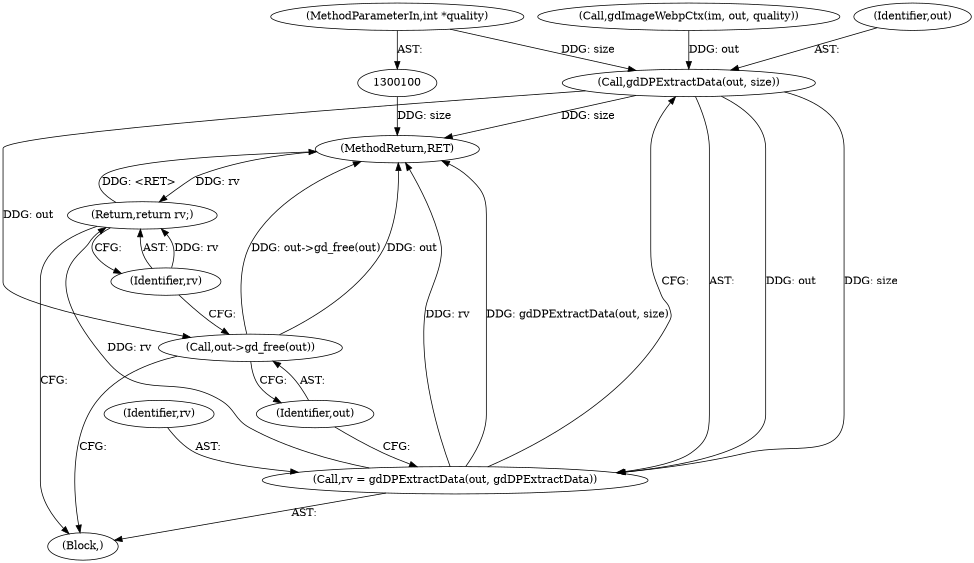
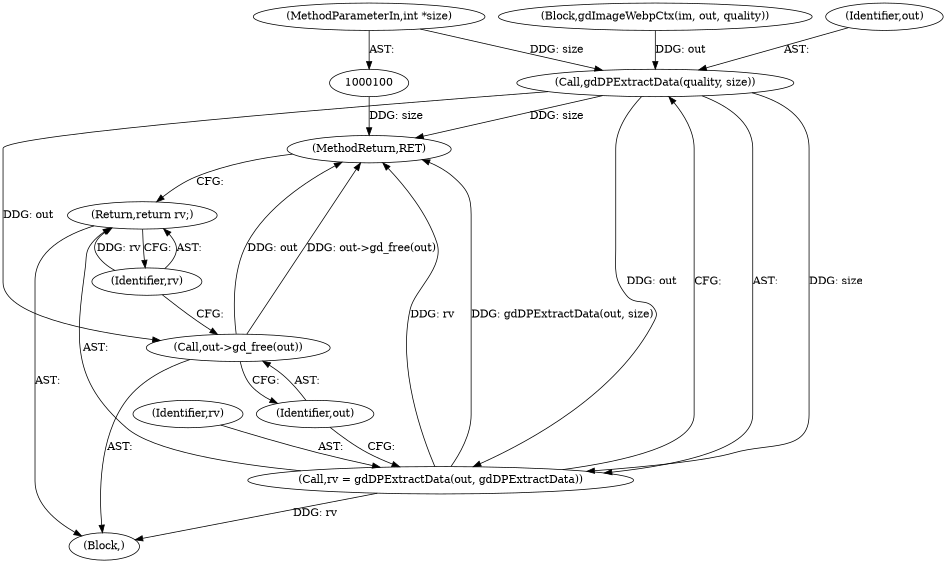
(397, 17) -> (369, 17)
(689, 17) -> (655, 17)
(397, 83) -> (369, 83)
(689, 83) -> (655, 83)
(187, 159) -> none
(218, 182) -> (212, 182)
(129, 348) -> (97, 348)
(56, 381) -> (49, 381)
(95, 447) -> (122, 447)
(306, 513) -> (315, 513)
